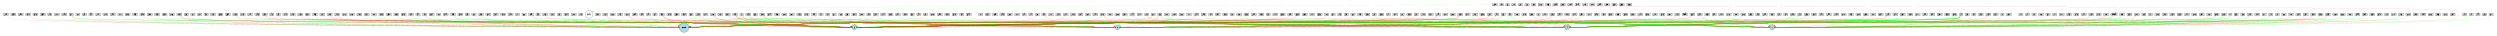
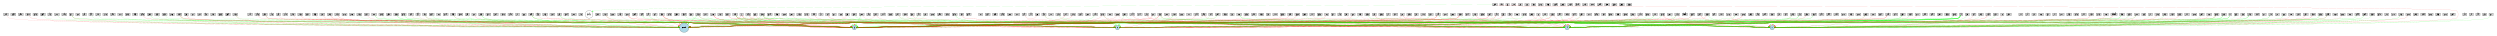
(243, 14) -> none
